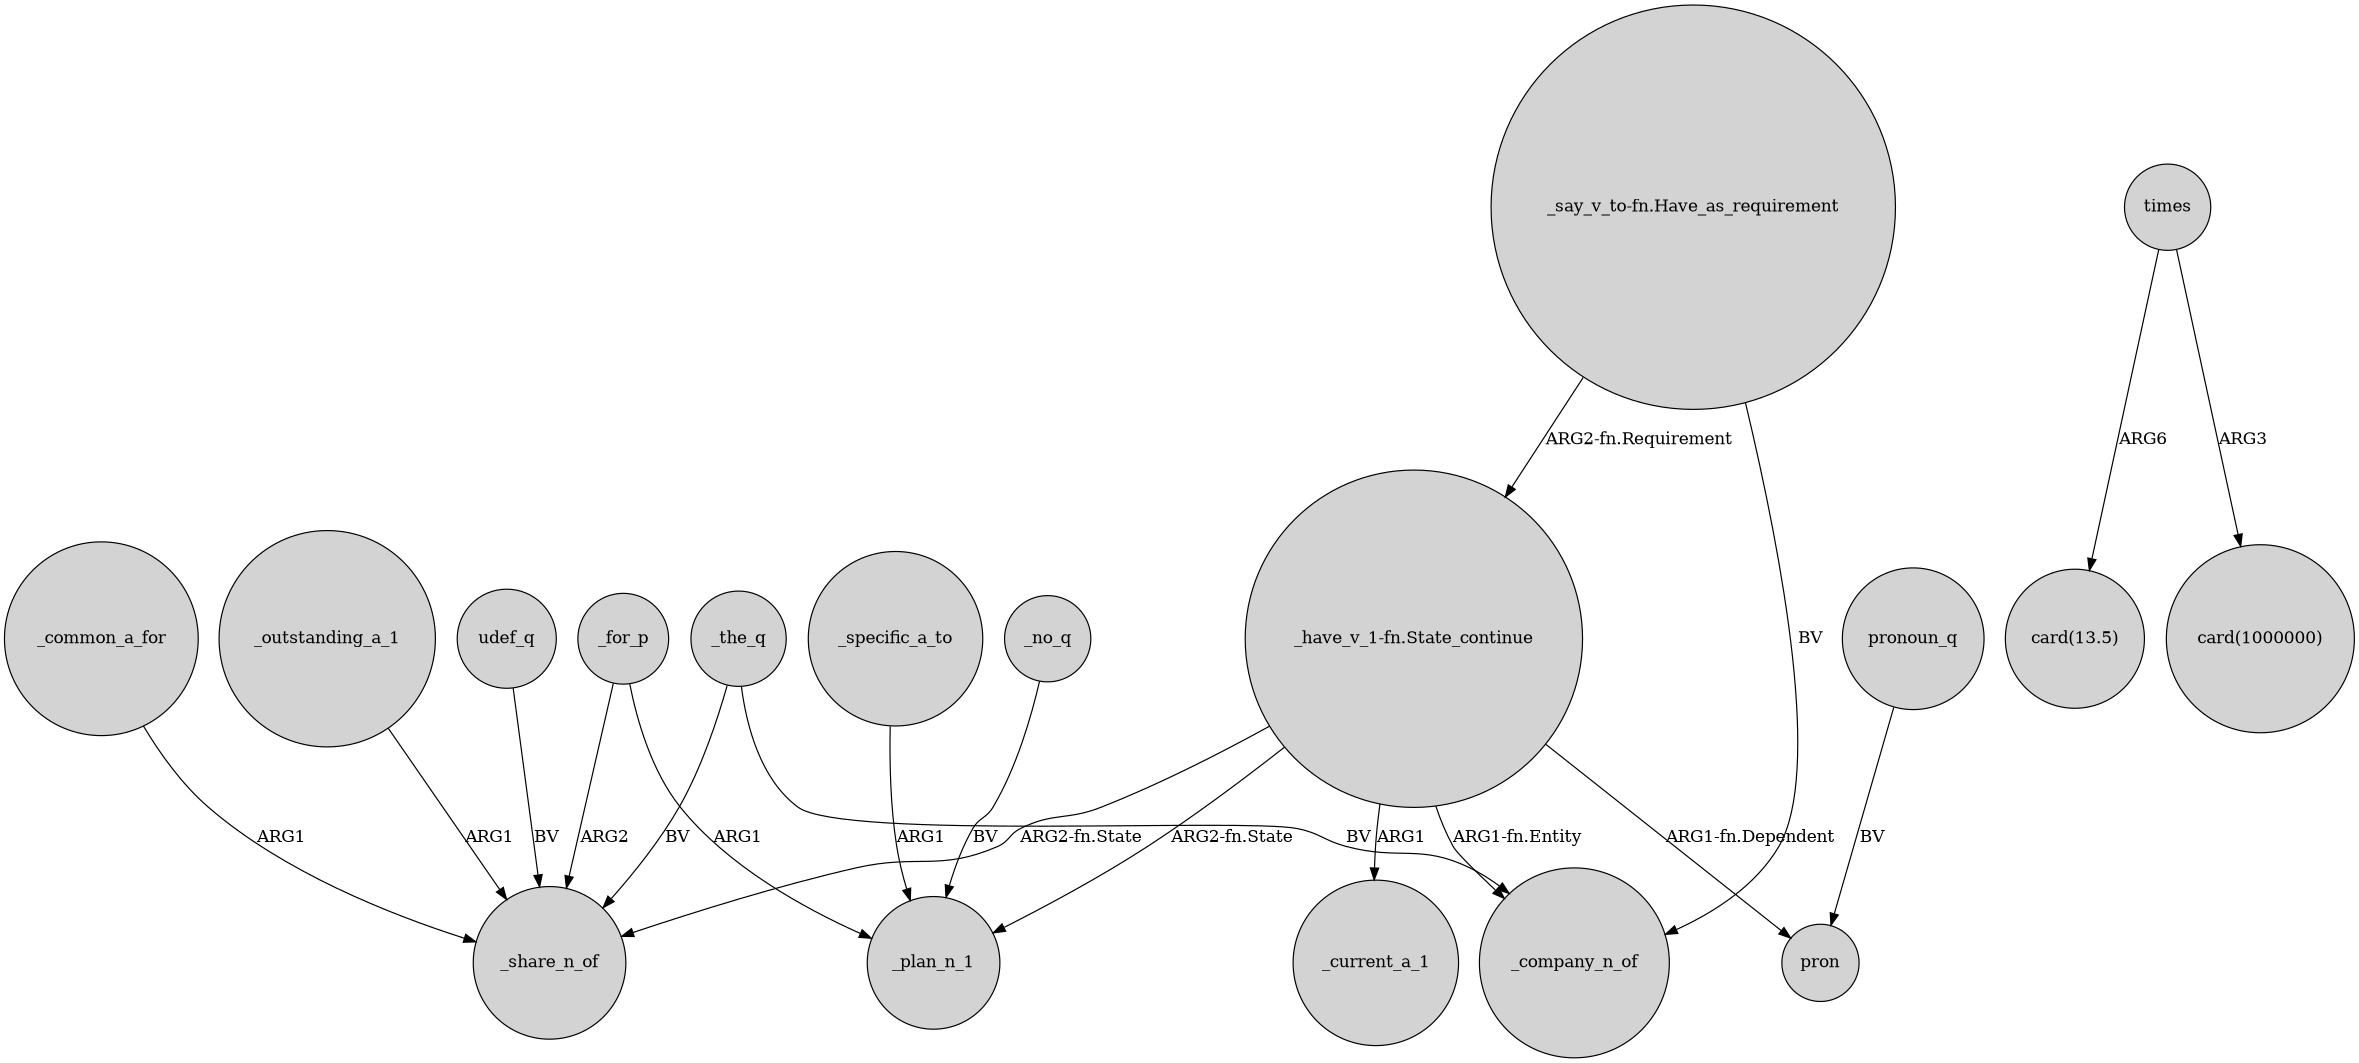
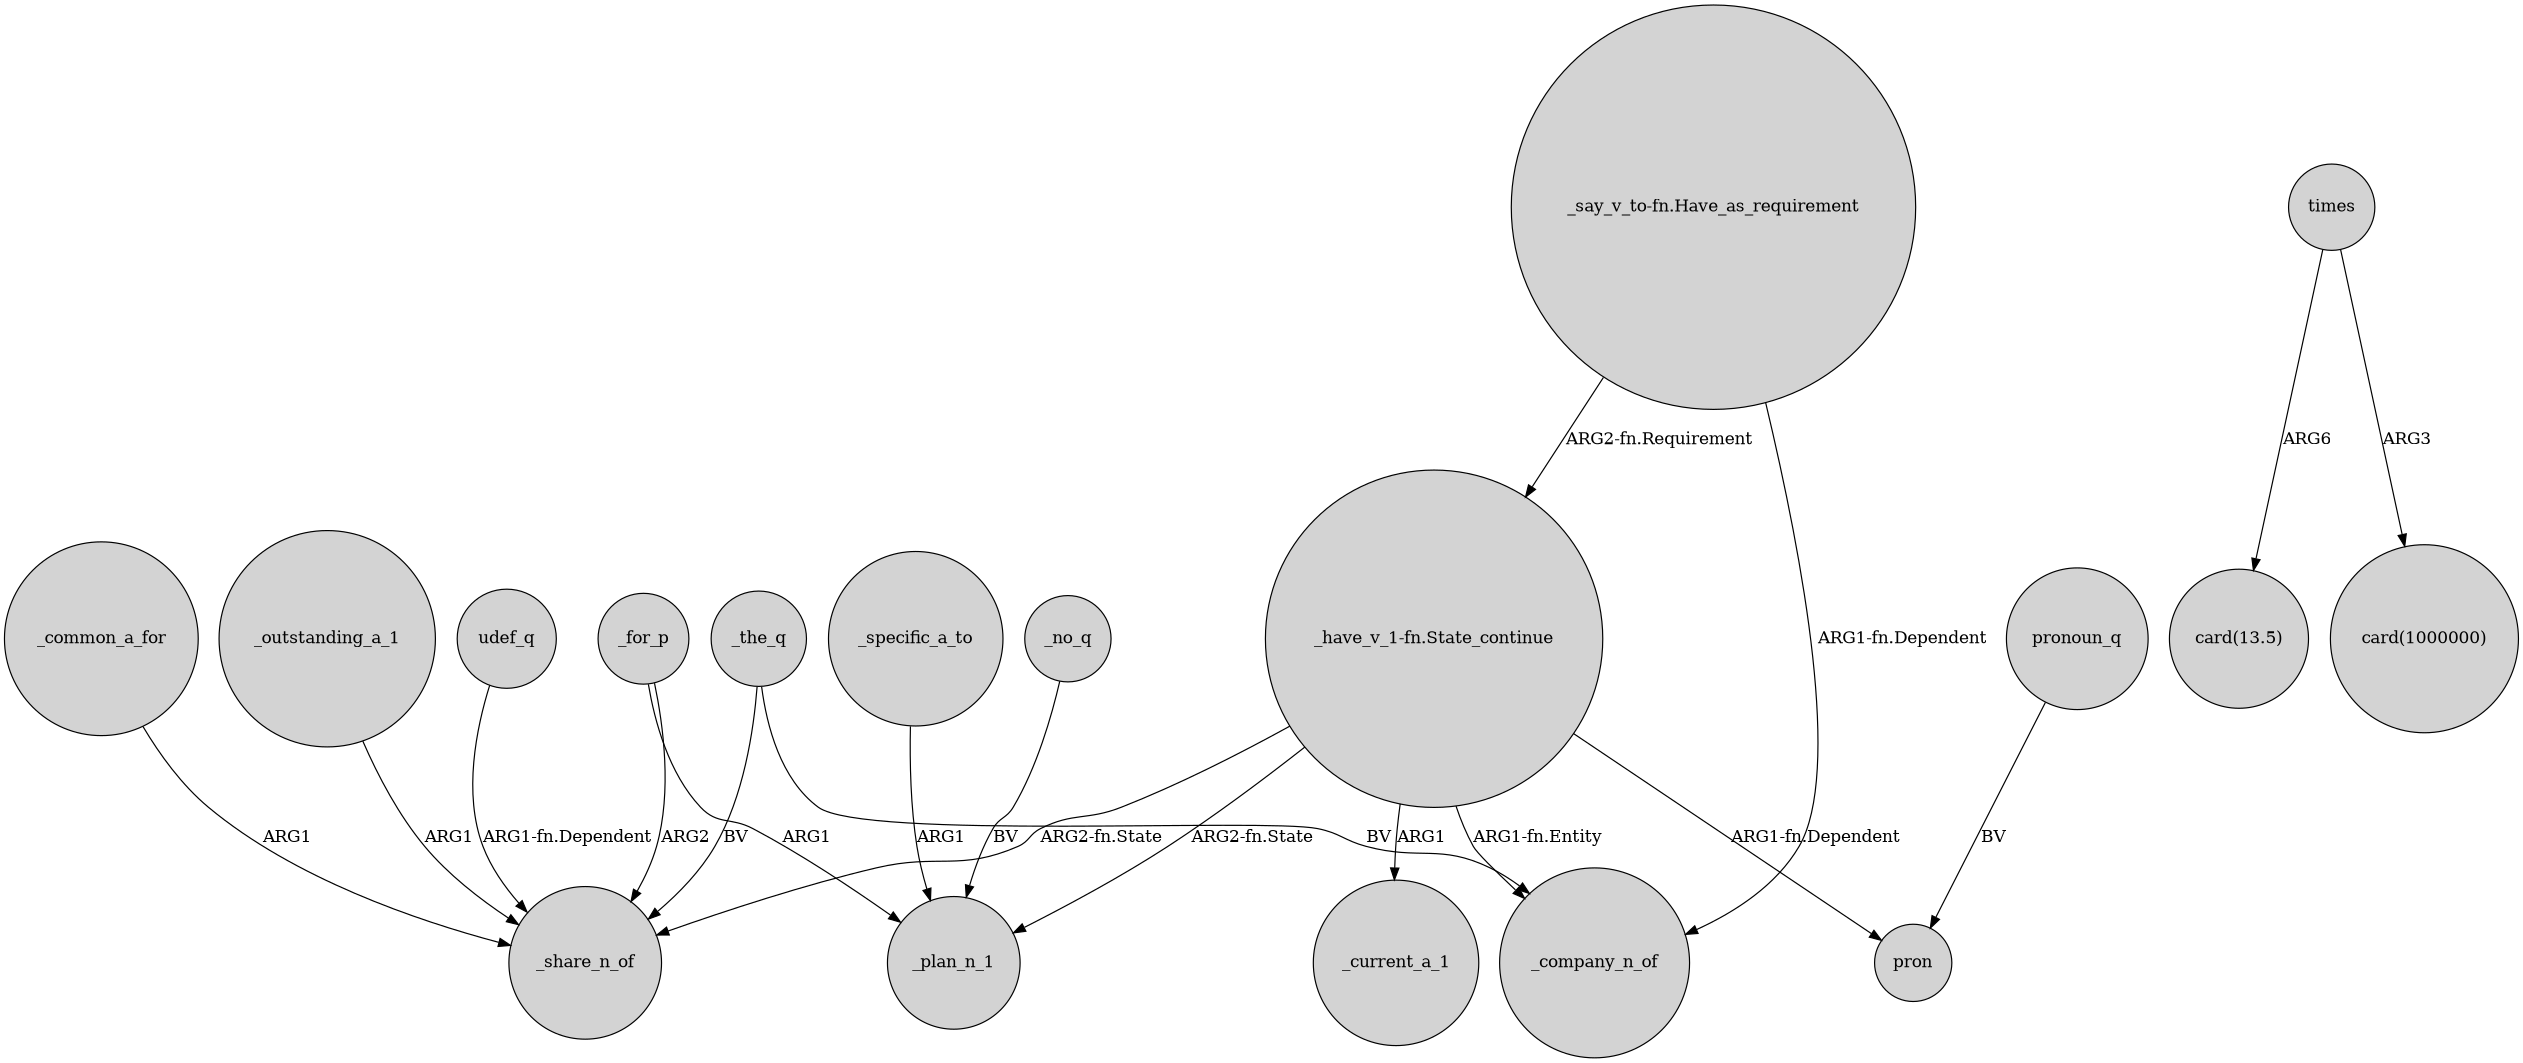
(1810, 639) -> (1902, 639)
(547, 838) -> (567, 838)
